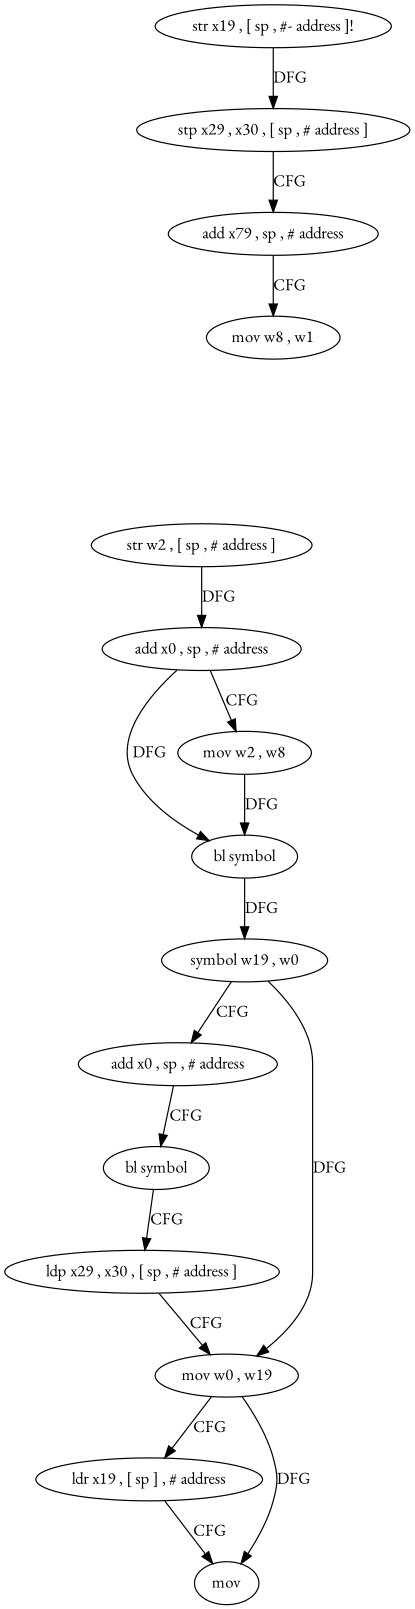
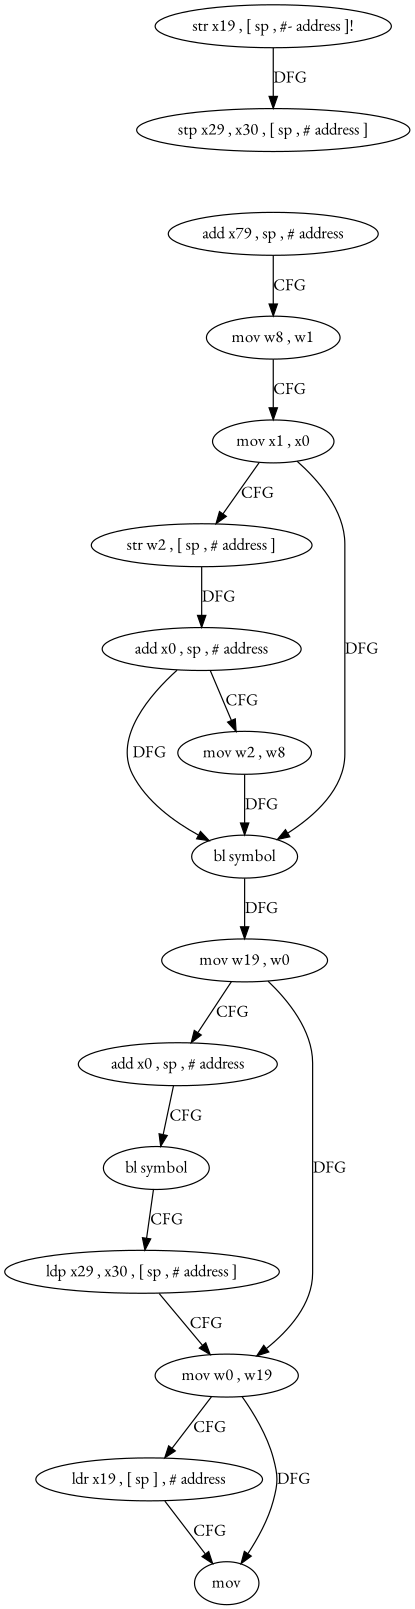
(273, 176) -> none
none -> (273, 441)
(245, 960) -> (245, 960)
